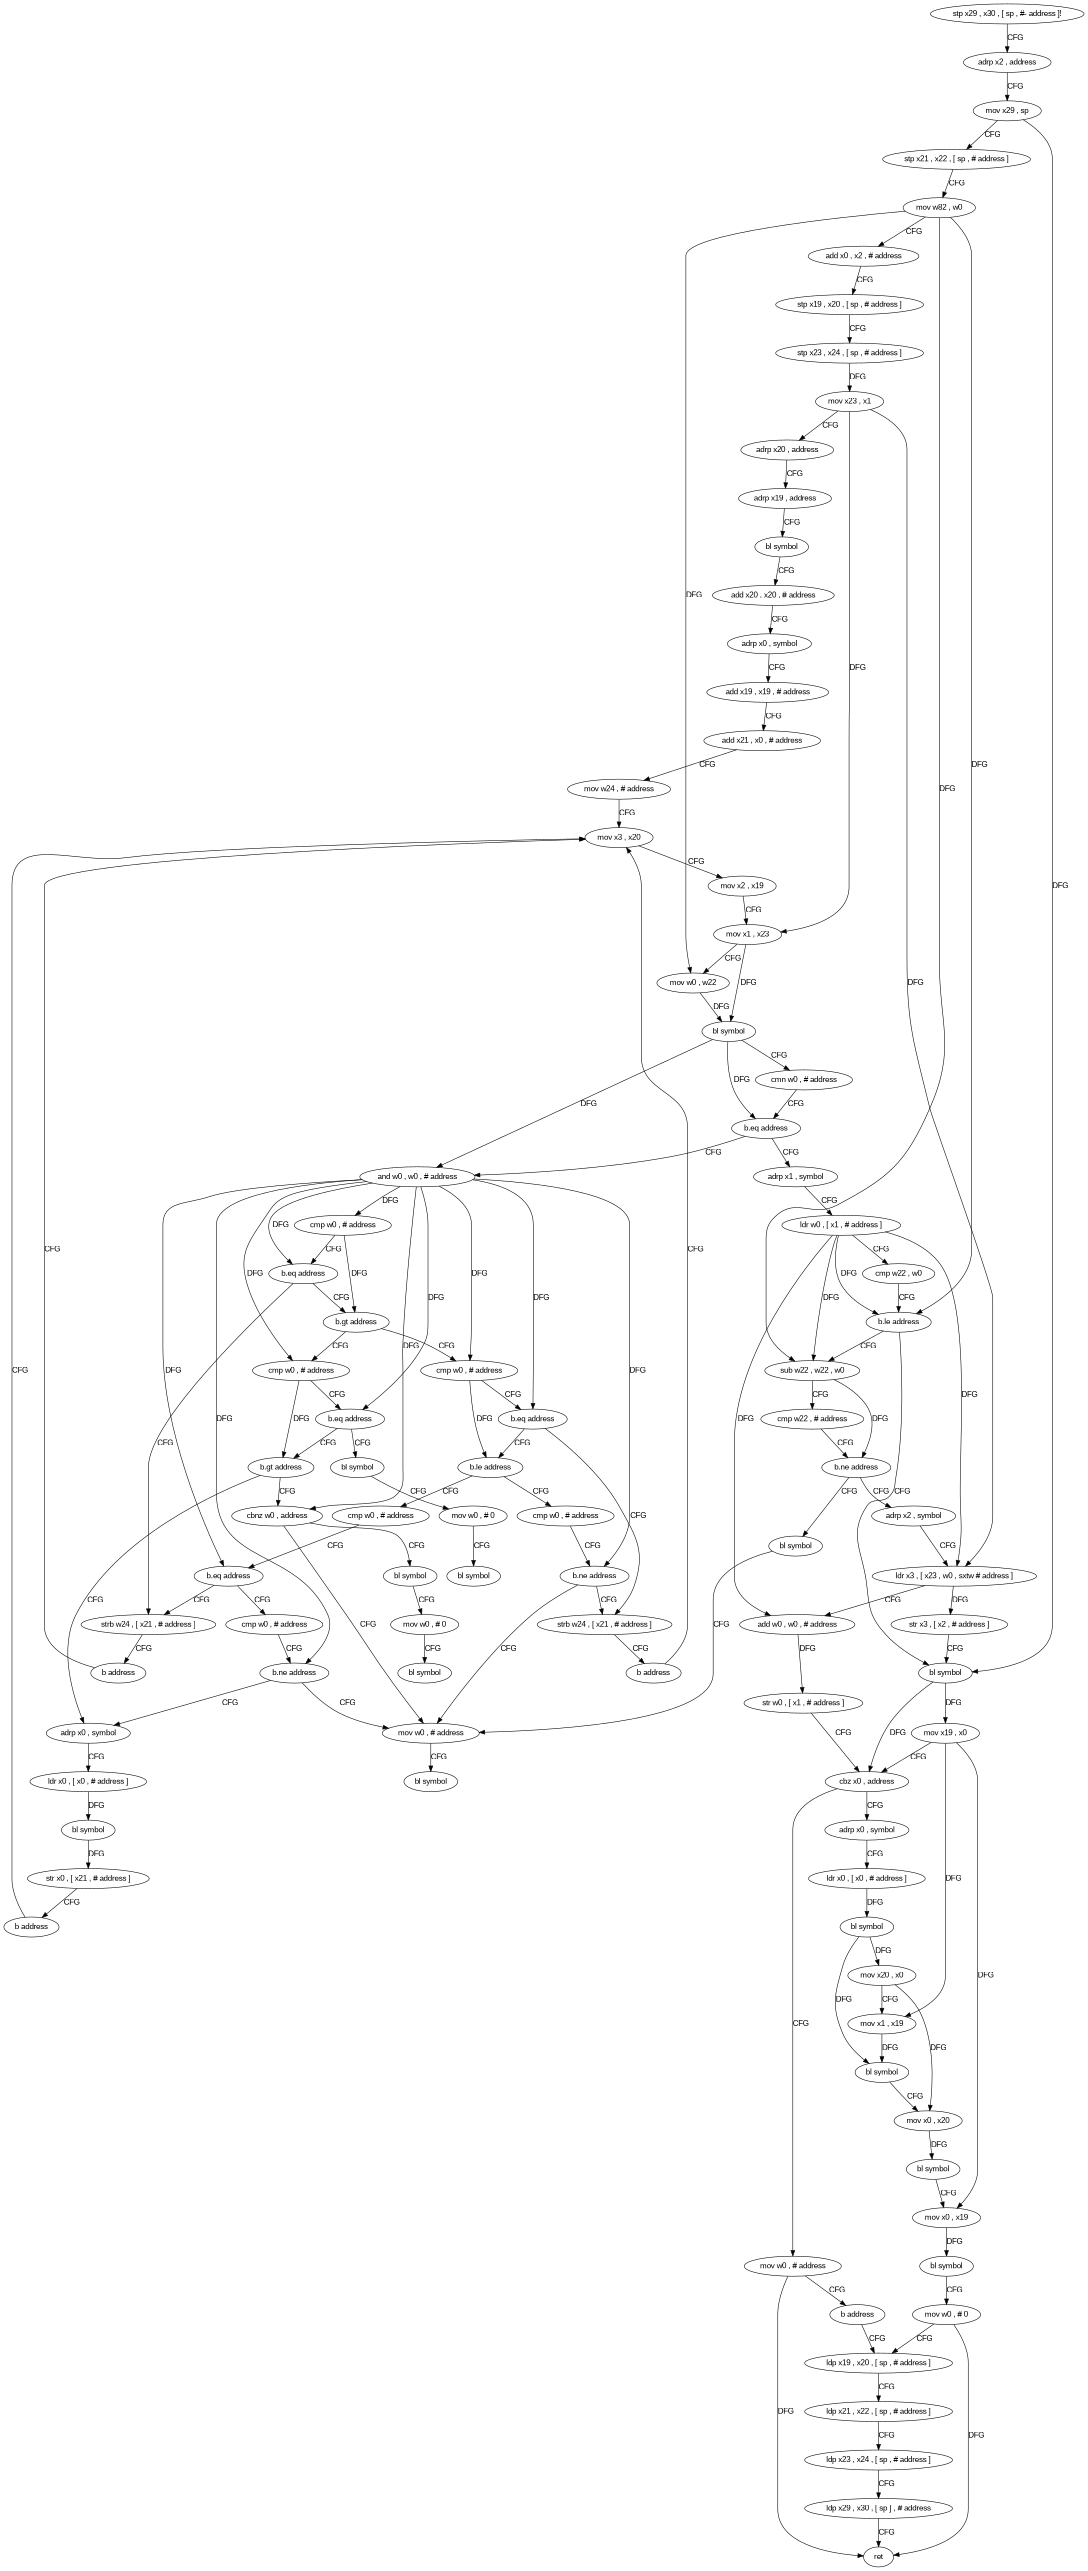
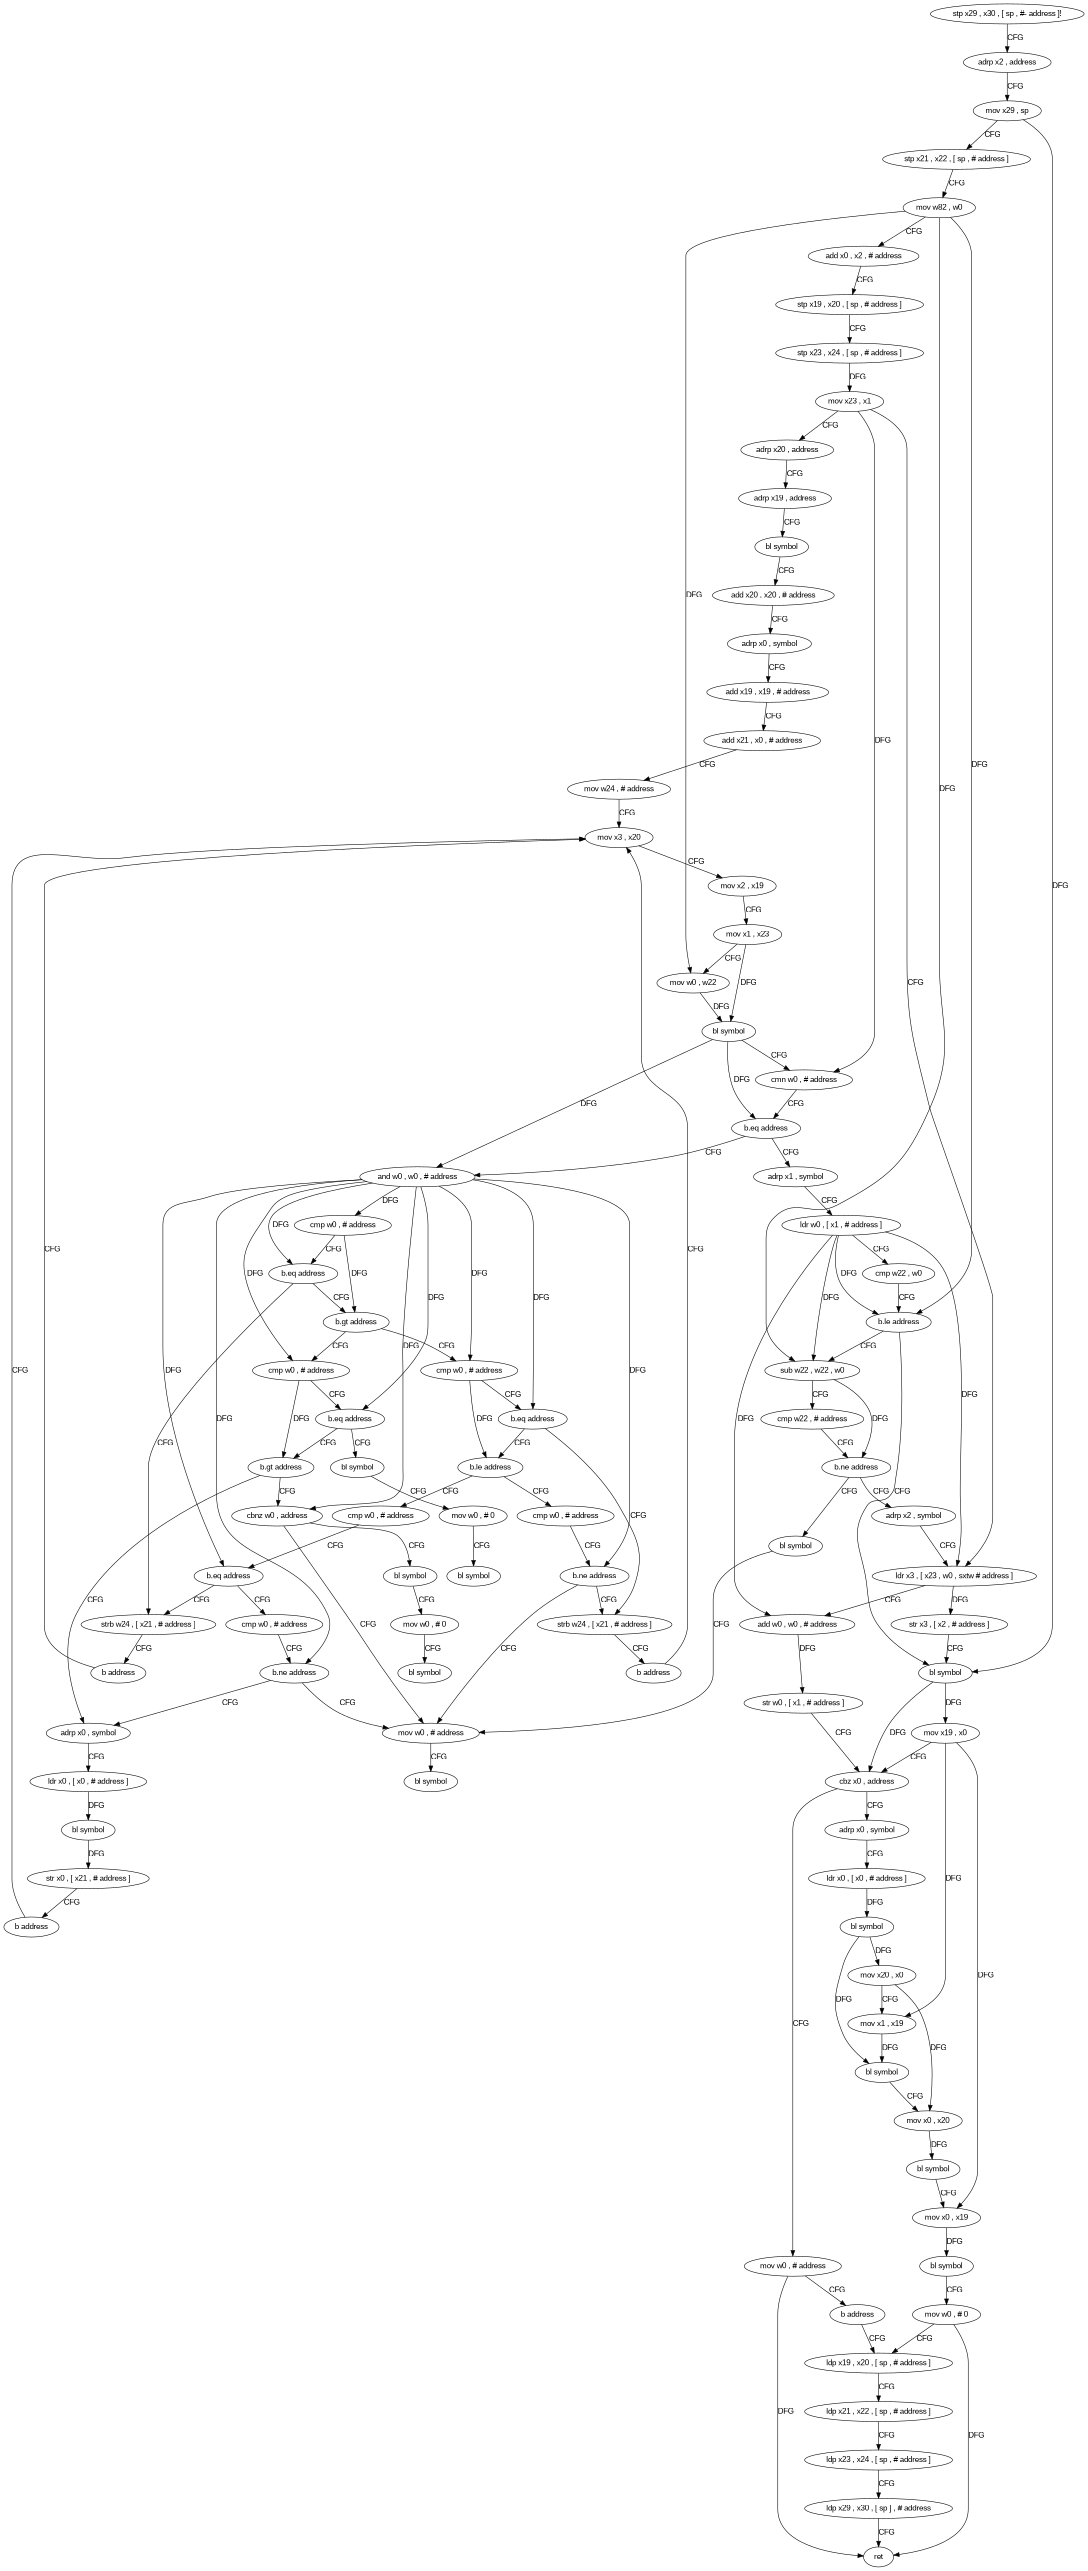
(850, 691) -> (875, 747)
(916, 983) -> (916, 983)
